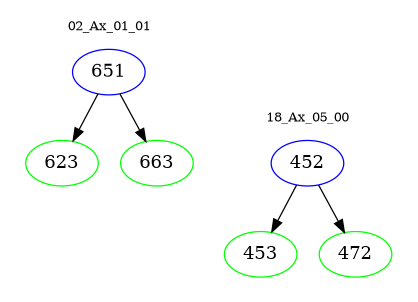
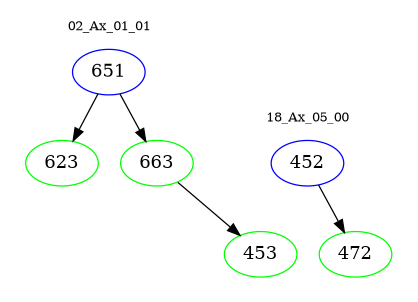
(287, 203) -> (204, 205)
